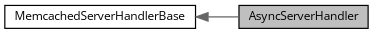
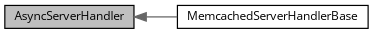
(223, 17) -> (162, 17)
